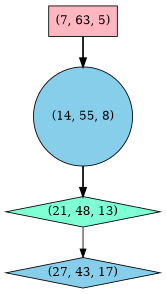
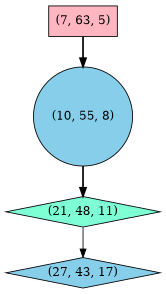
(83, 116) -> (83, 116)
(83, 212) -> (83, 212)
